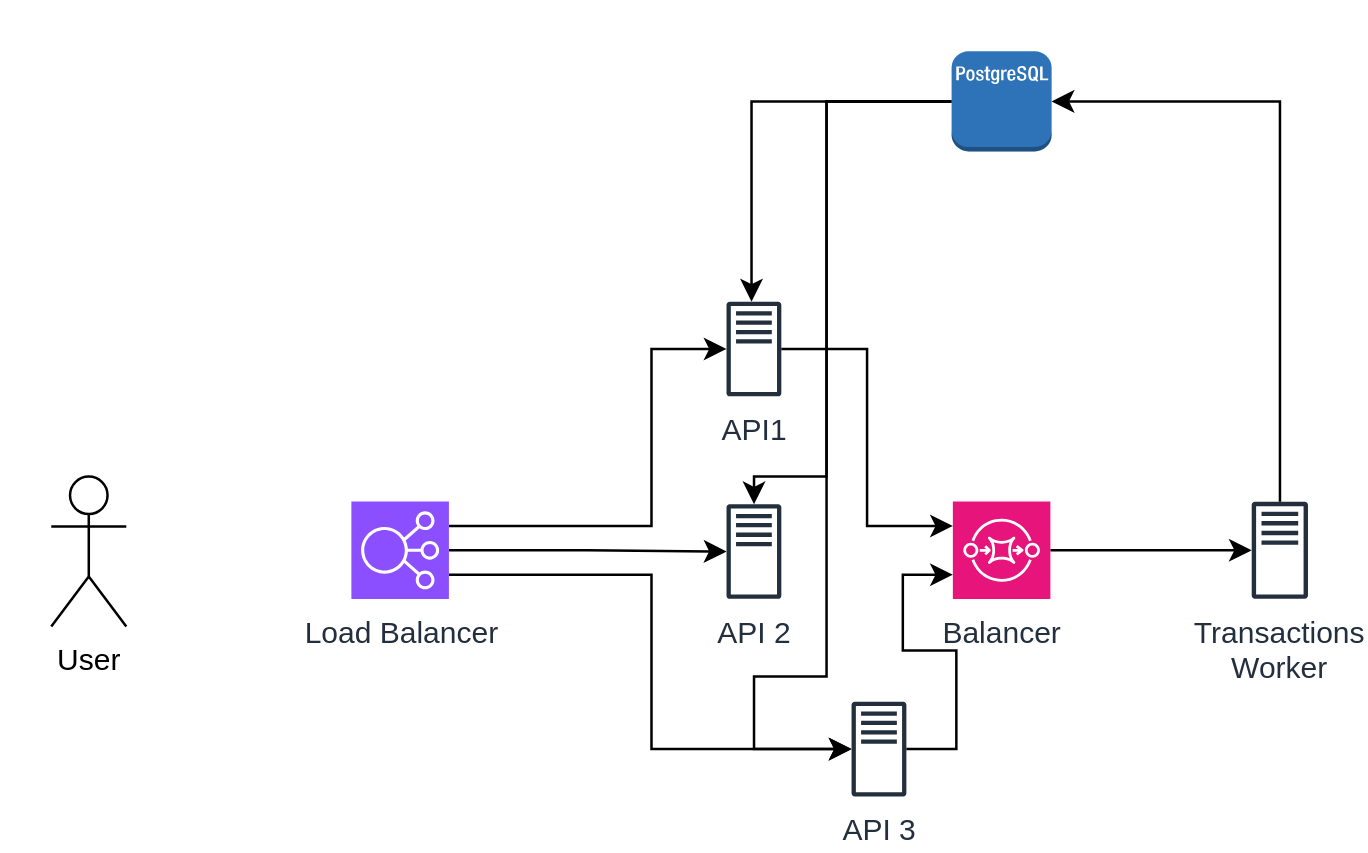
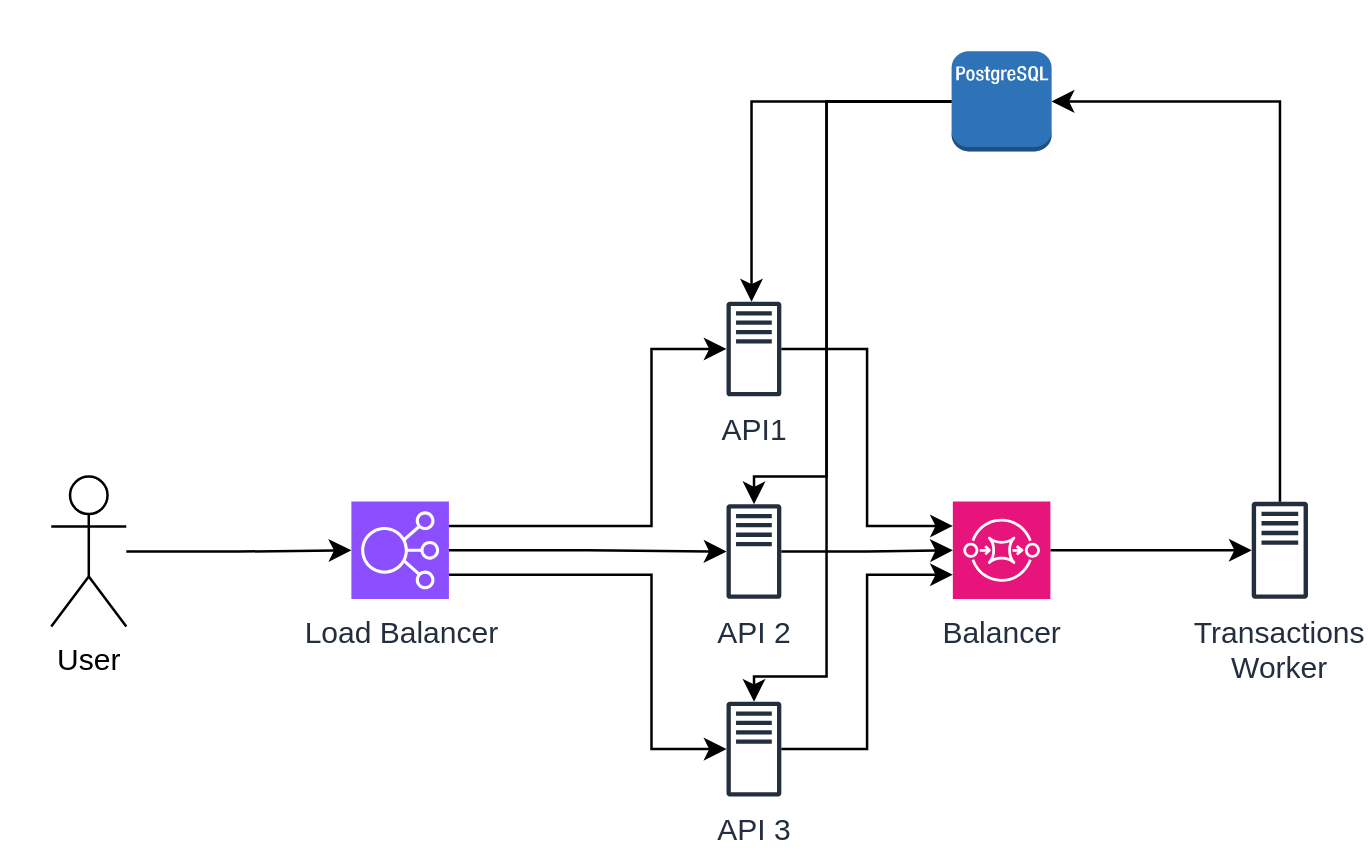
none -> (231, 551)
none -> (884, 551)
(879, 749) -> (754, 749)
